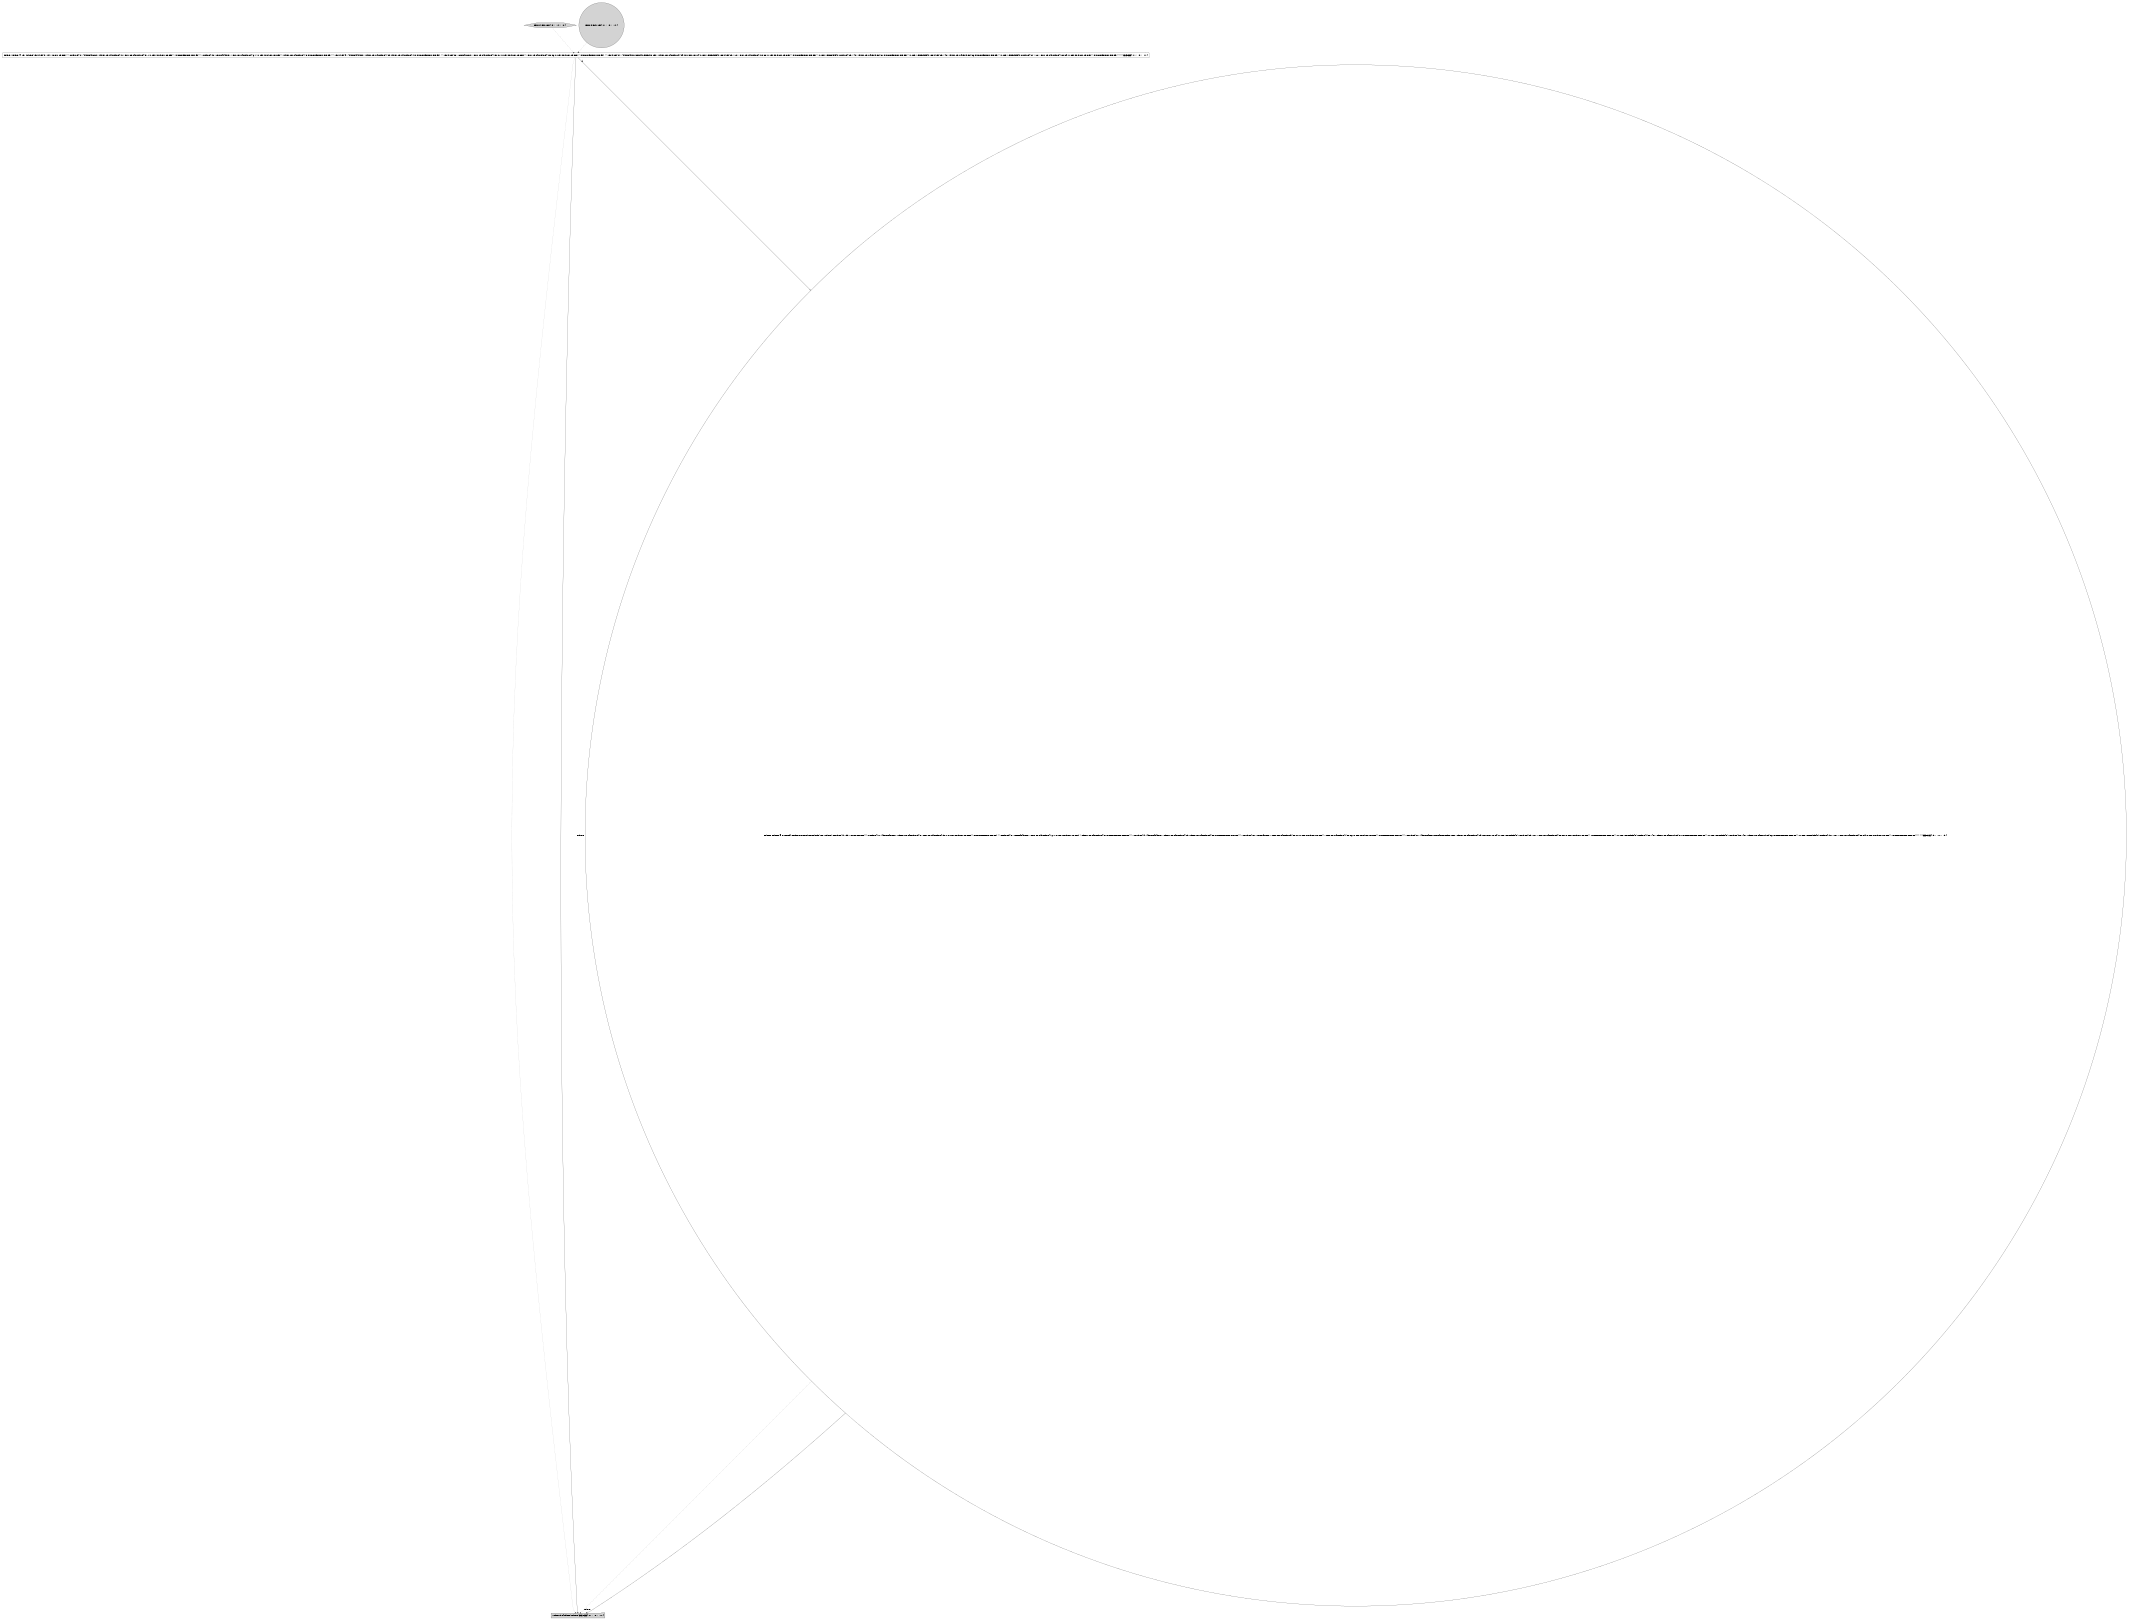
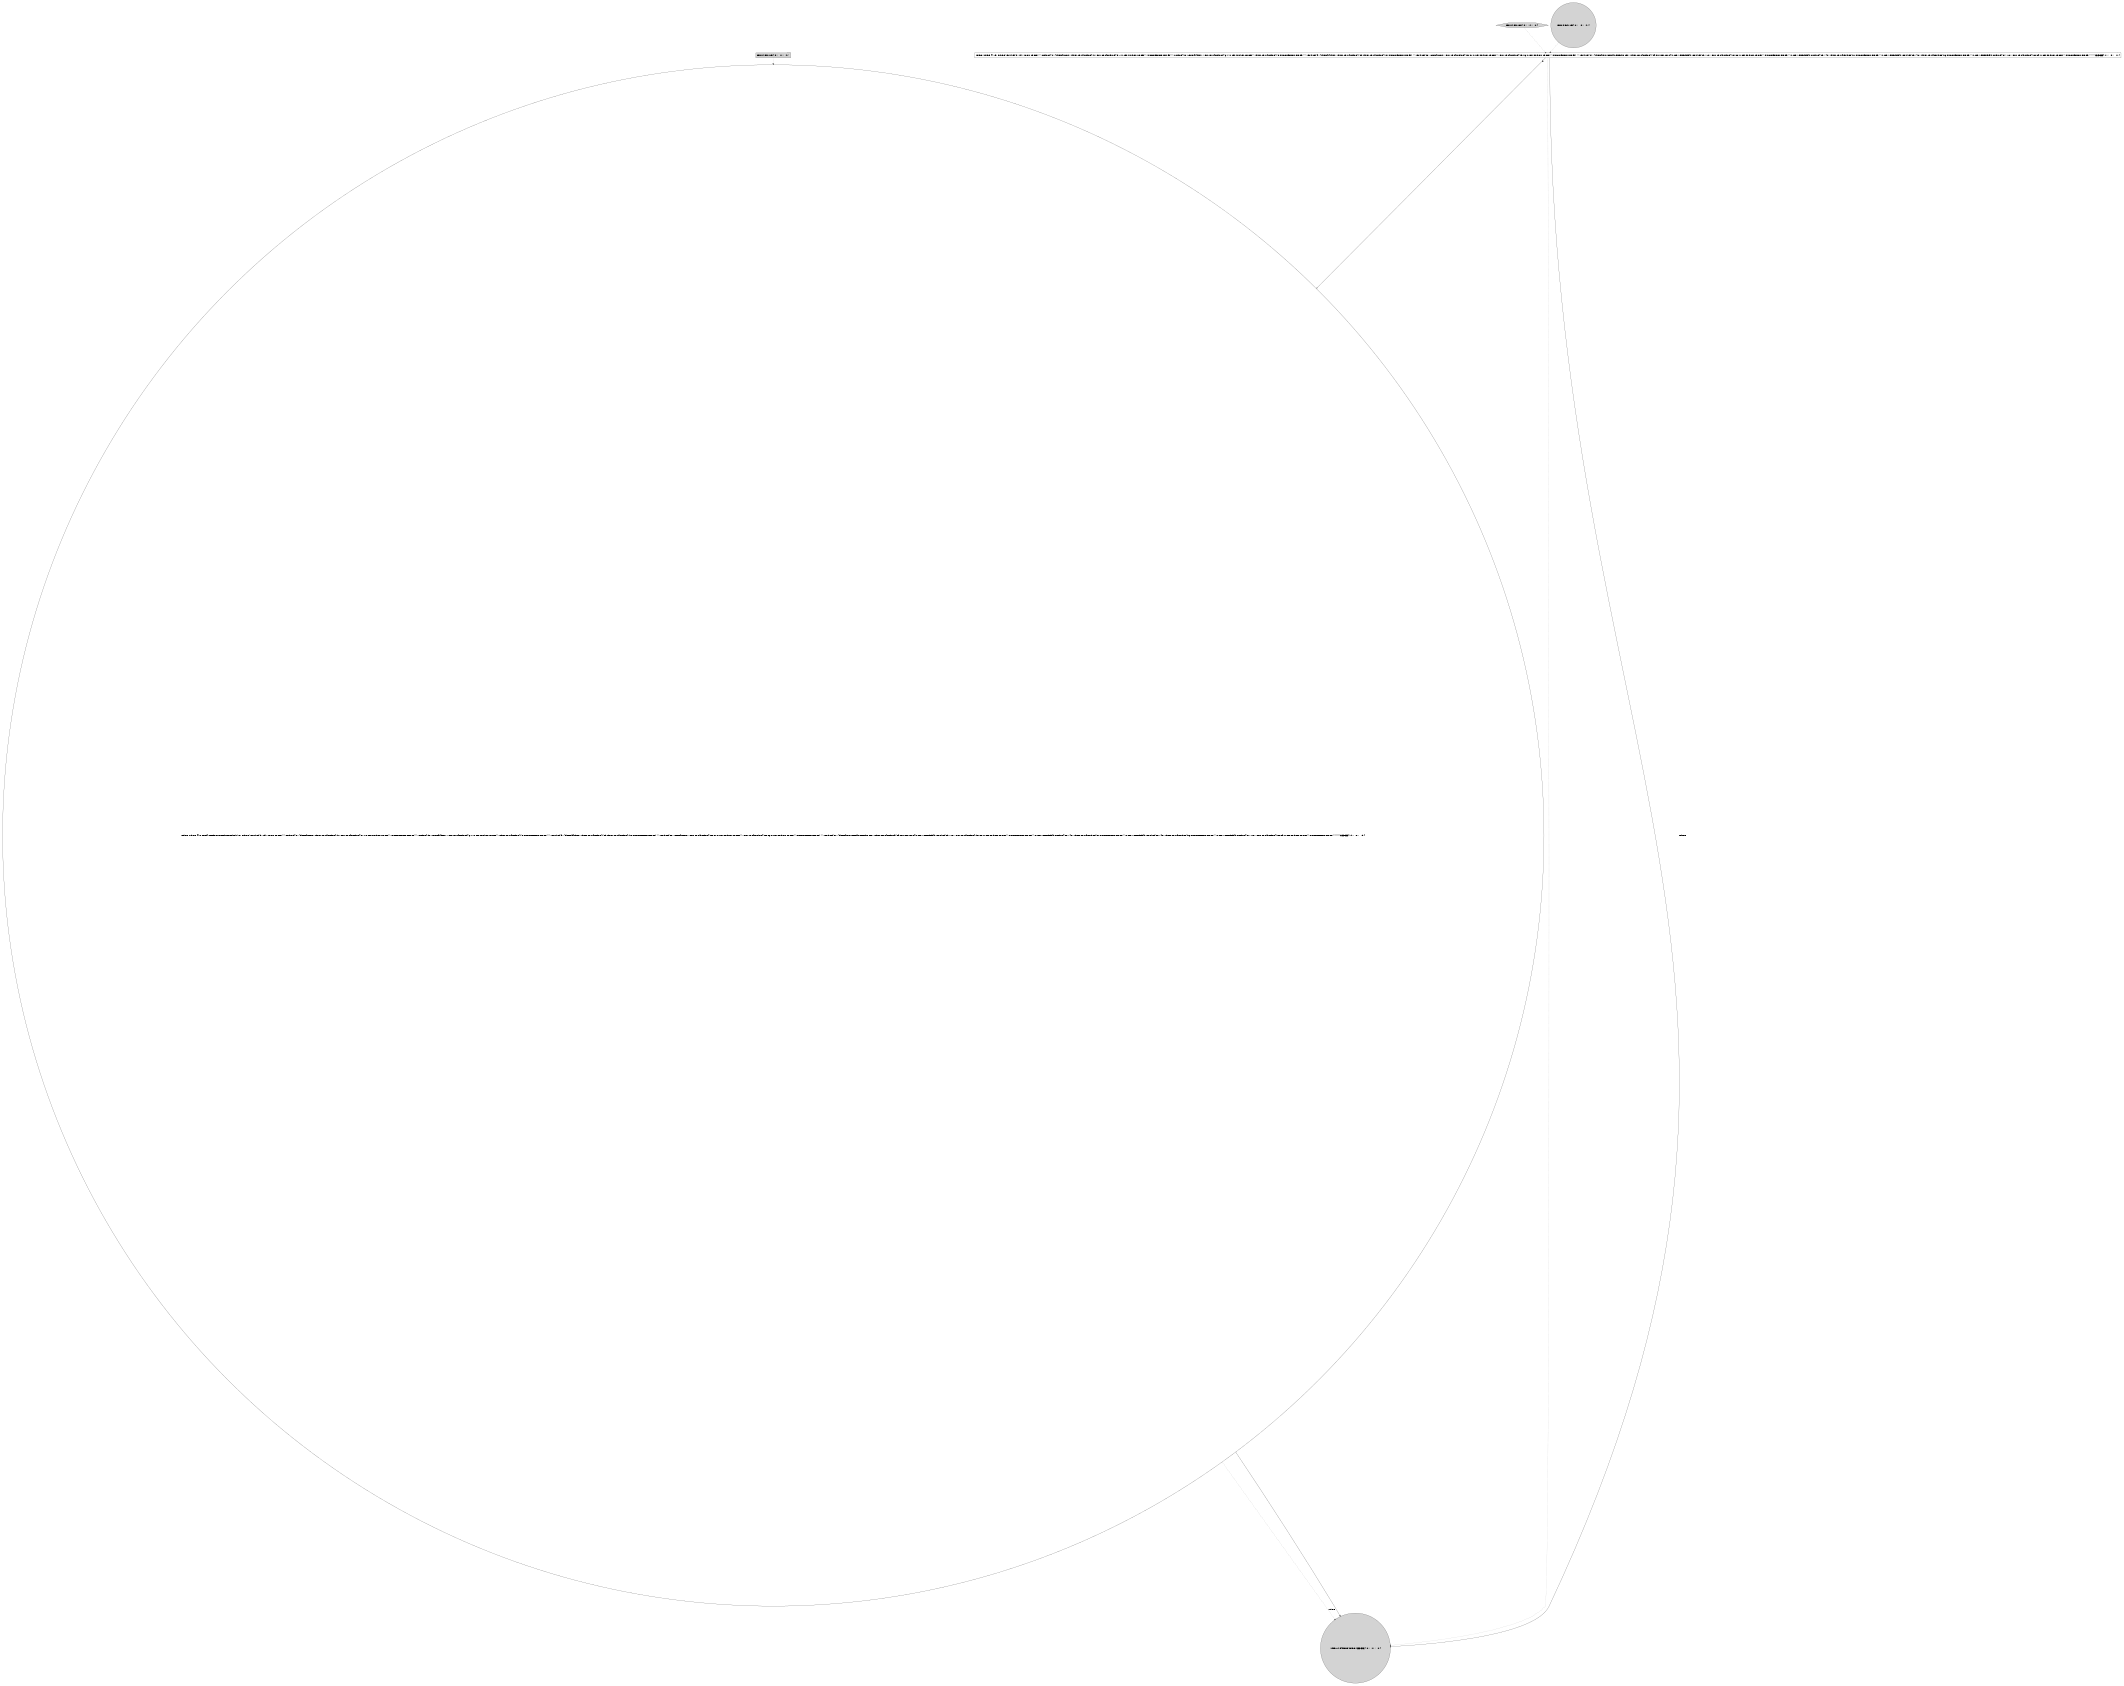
none -> (773, 55)
(578, 1616) -> (1355, 1648)
